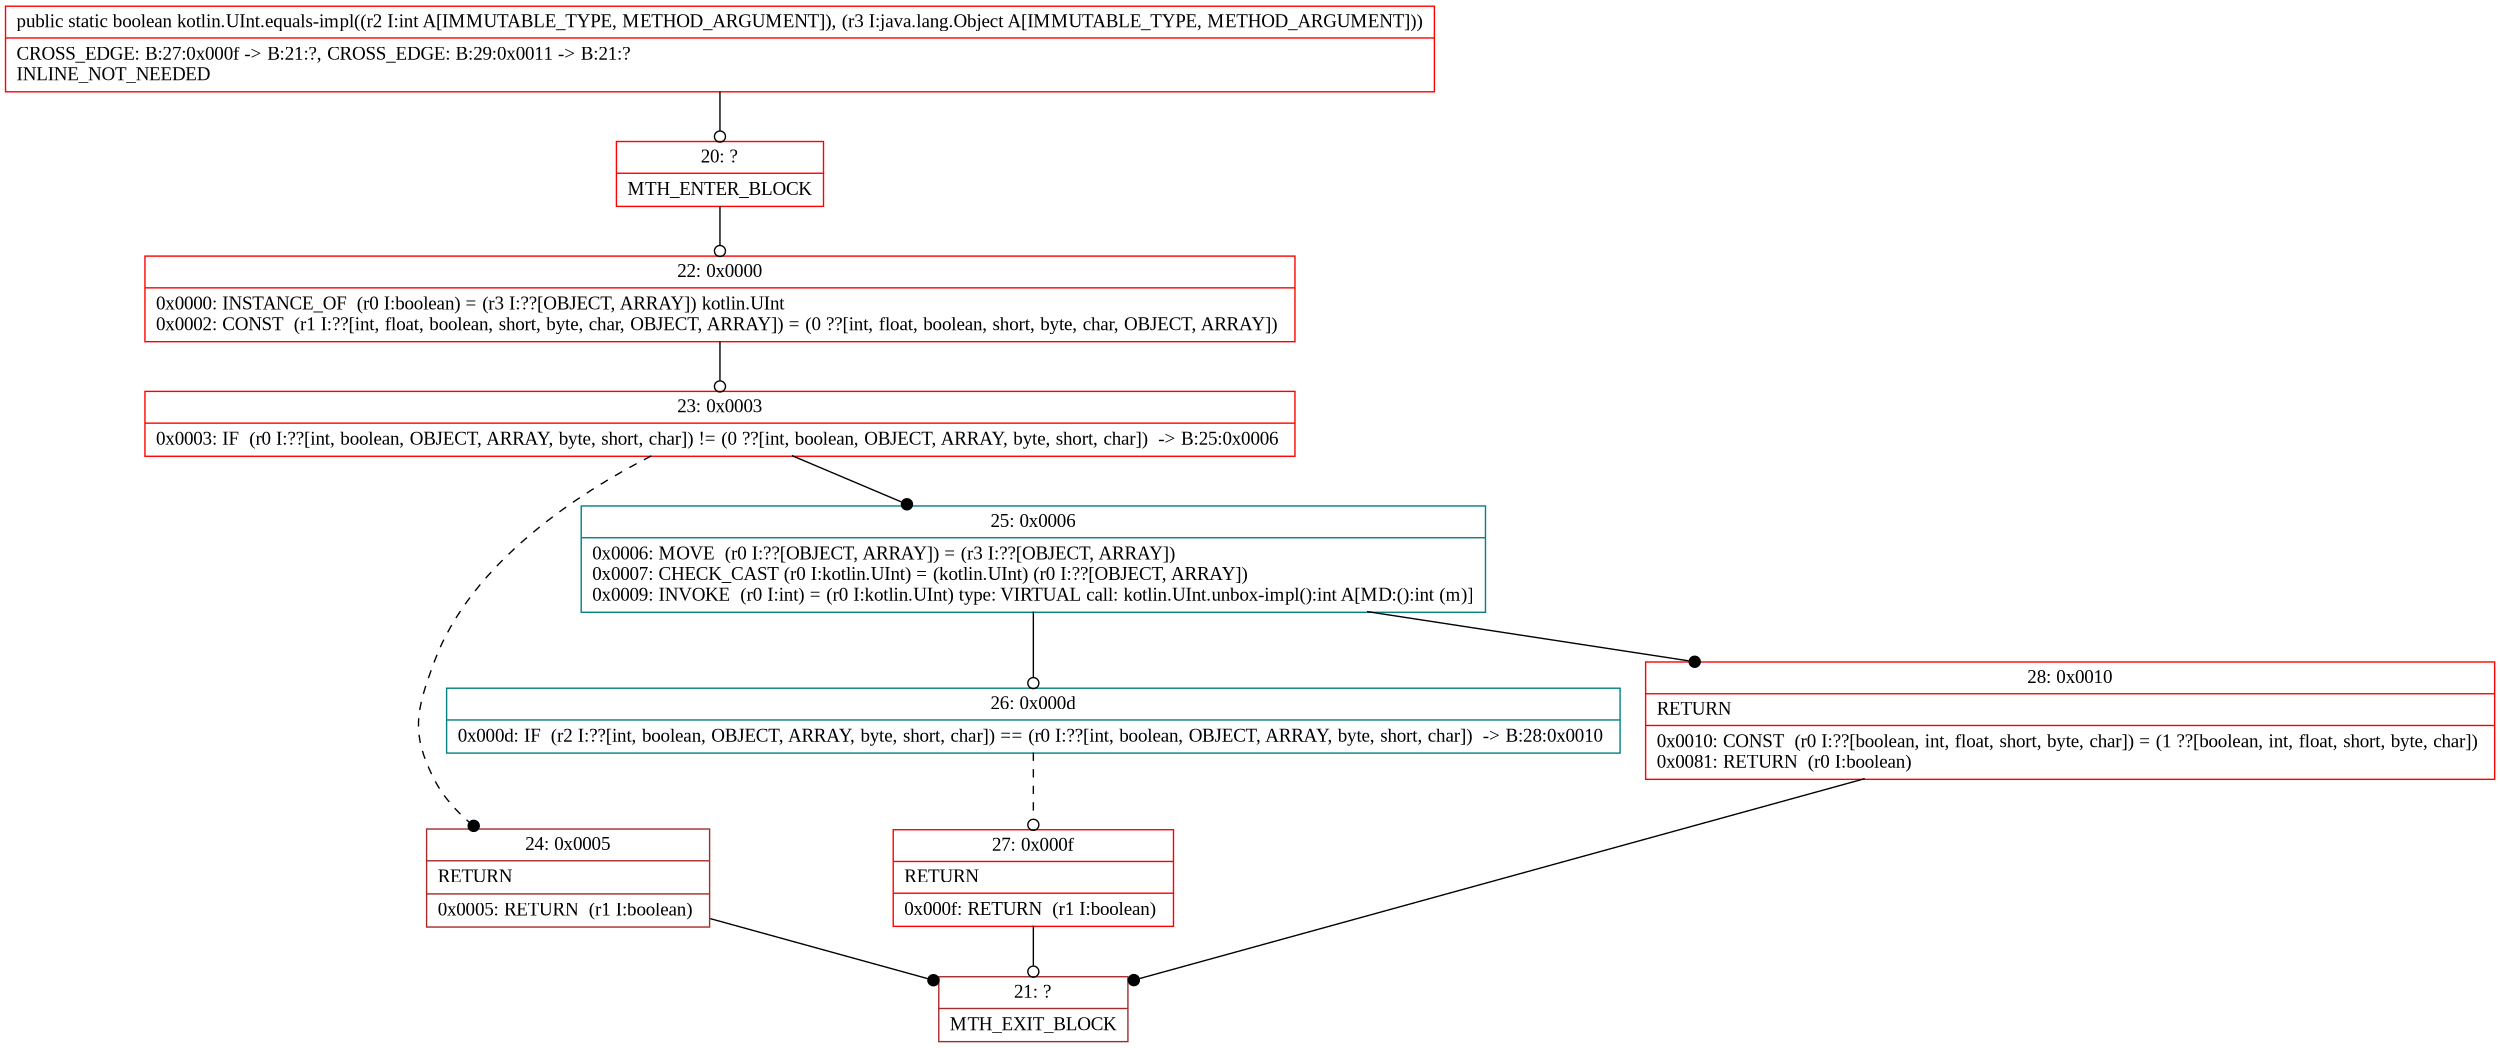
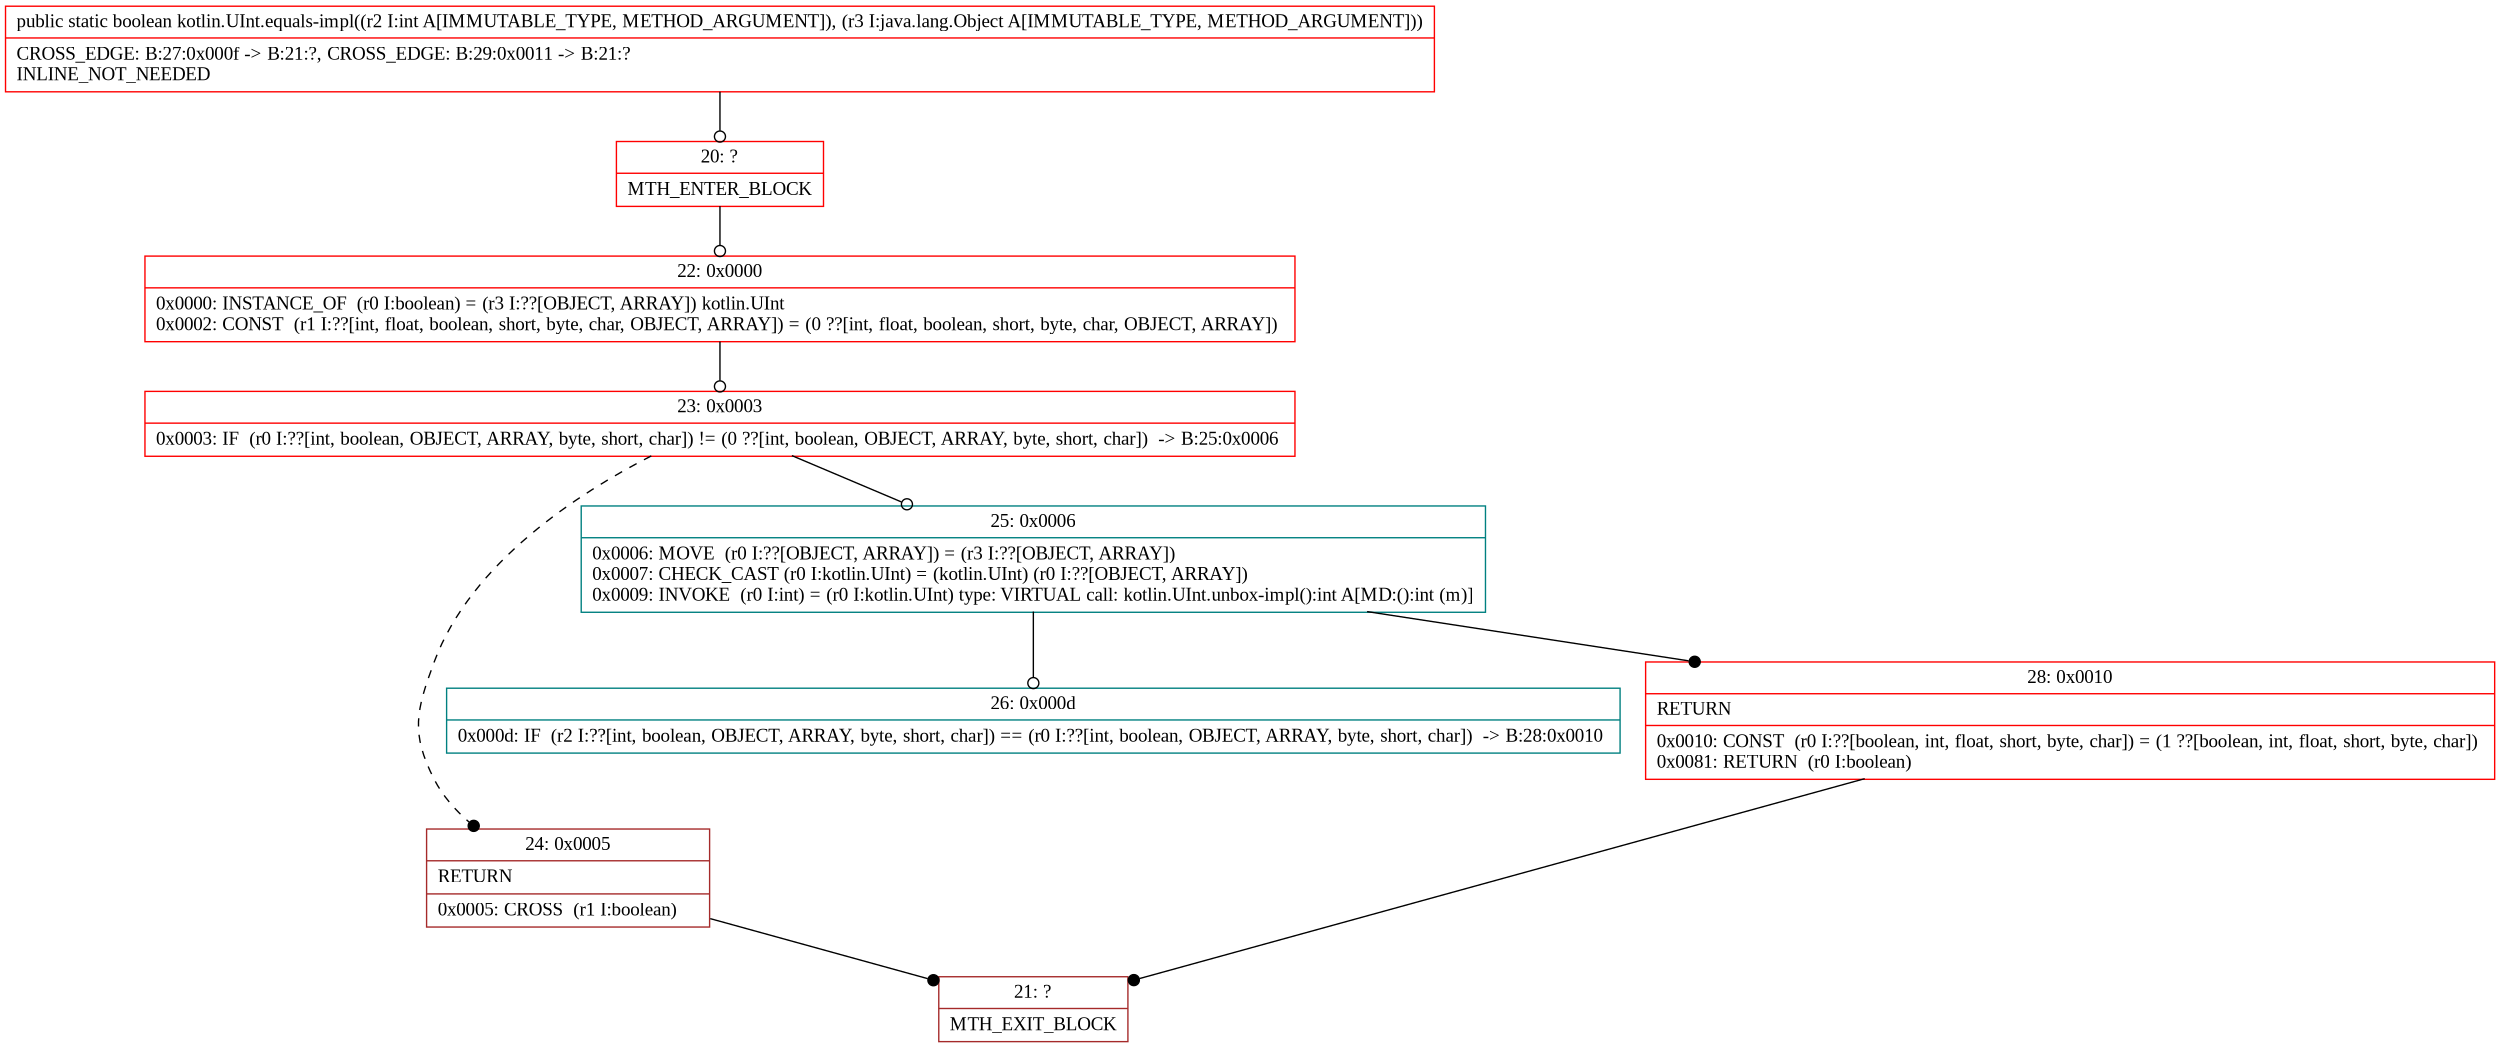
(847, 479) -> (847, 479)
(1033, 878) -> none
(568, 910) -> (561, 910)
